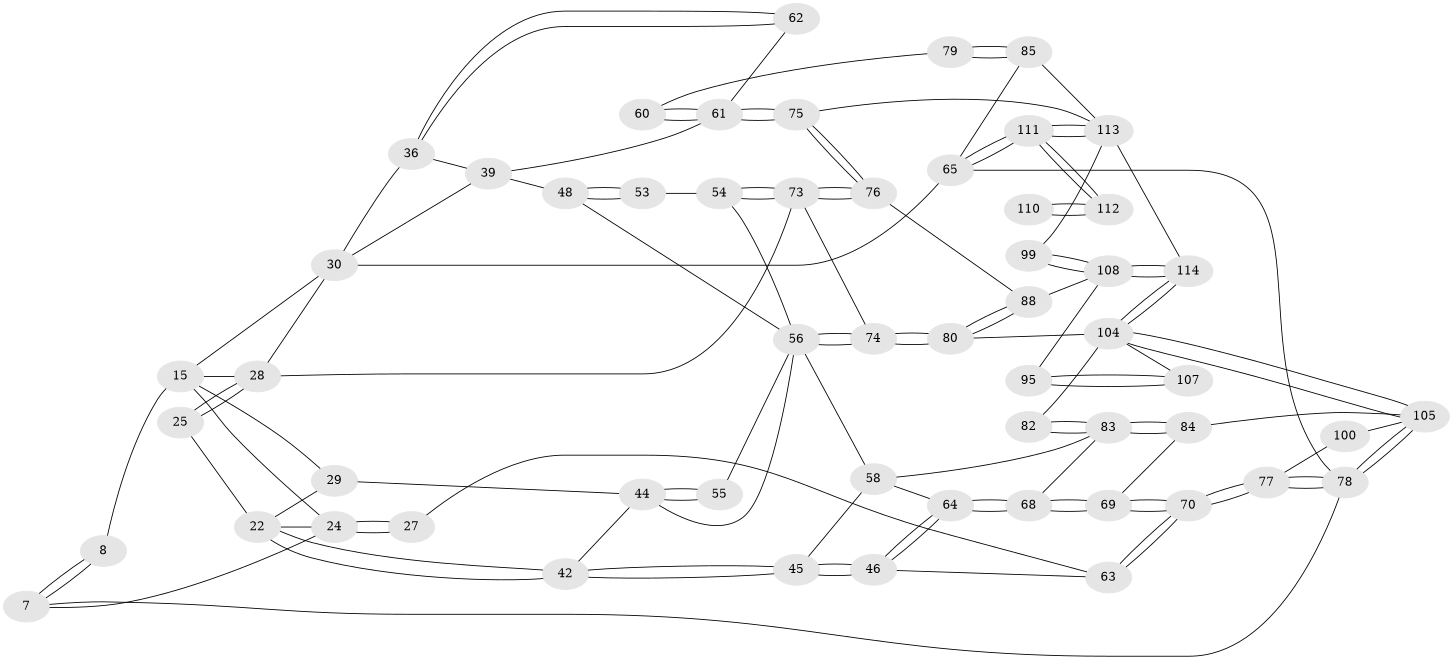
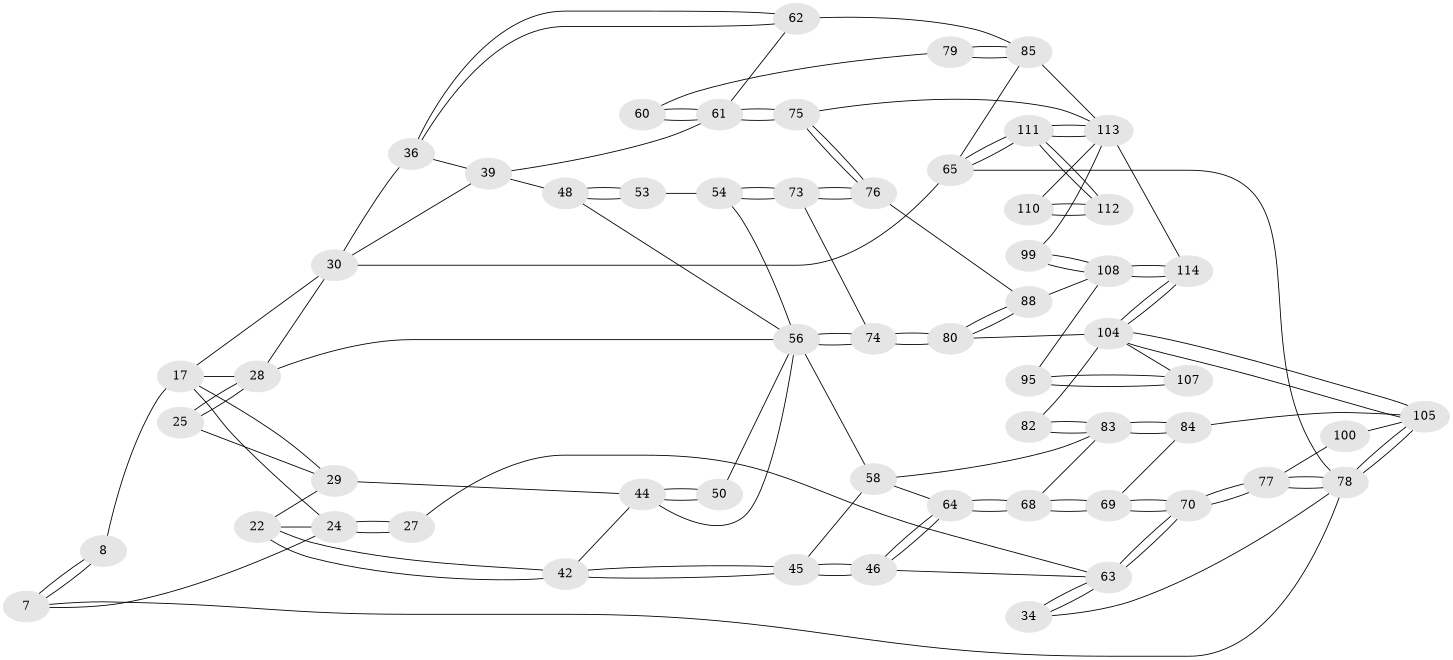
none -> (917, 20)
none -> (1062, 177)
(580, 374) -> (524, 340)
(181, 376) -> (181, 376)
(219, 475) -> (258, 452)
(720, 495) -> (720, 495)
none -> (1029, 617)
